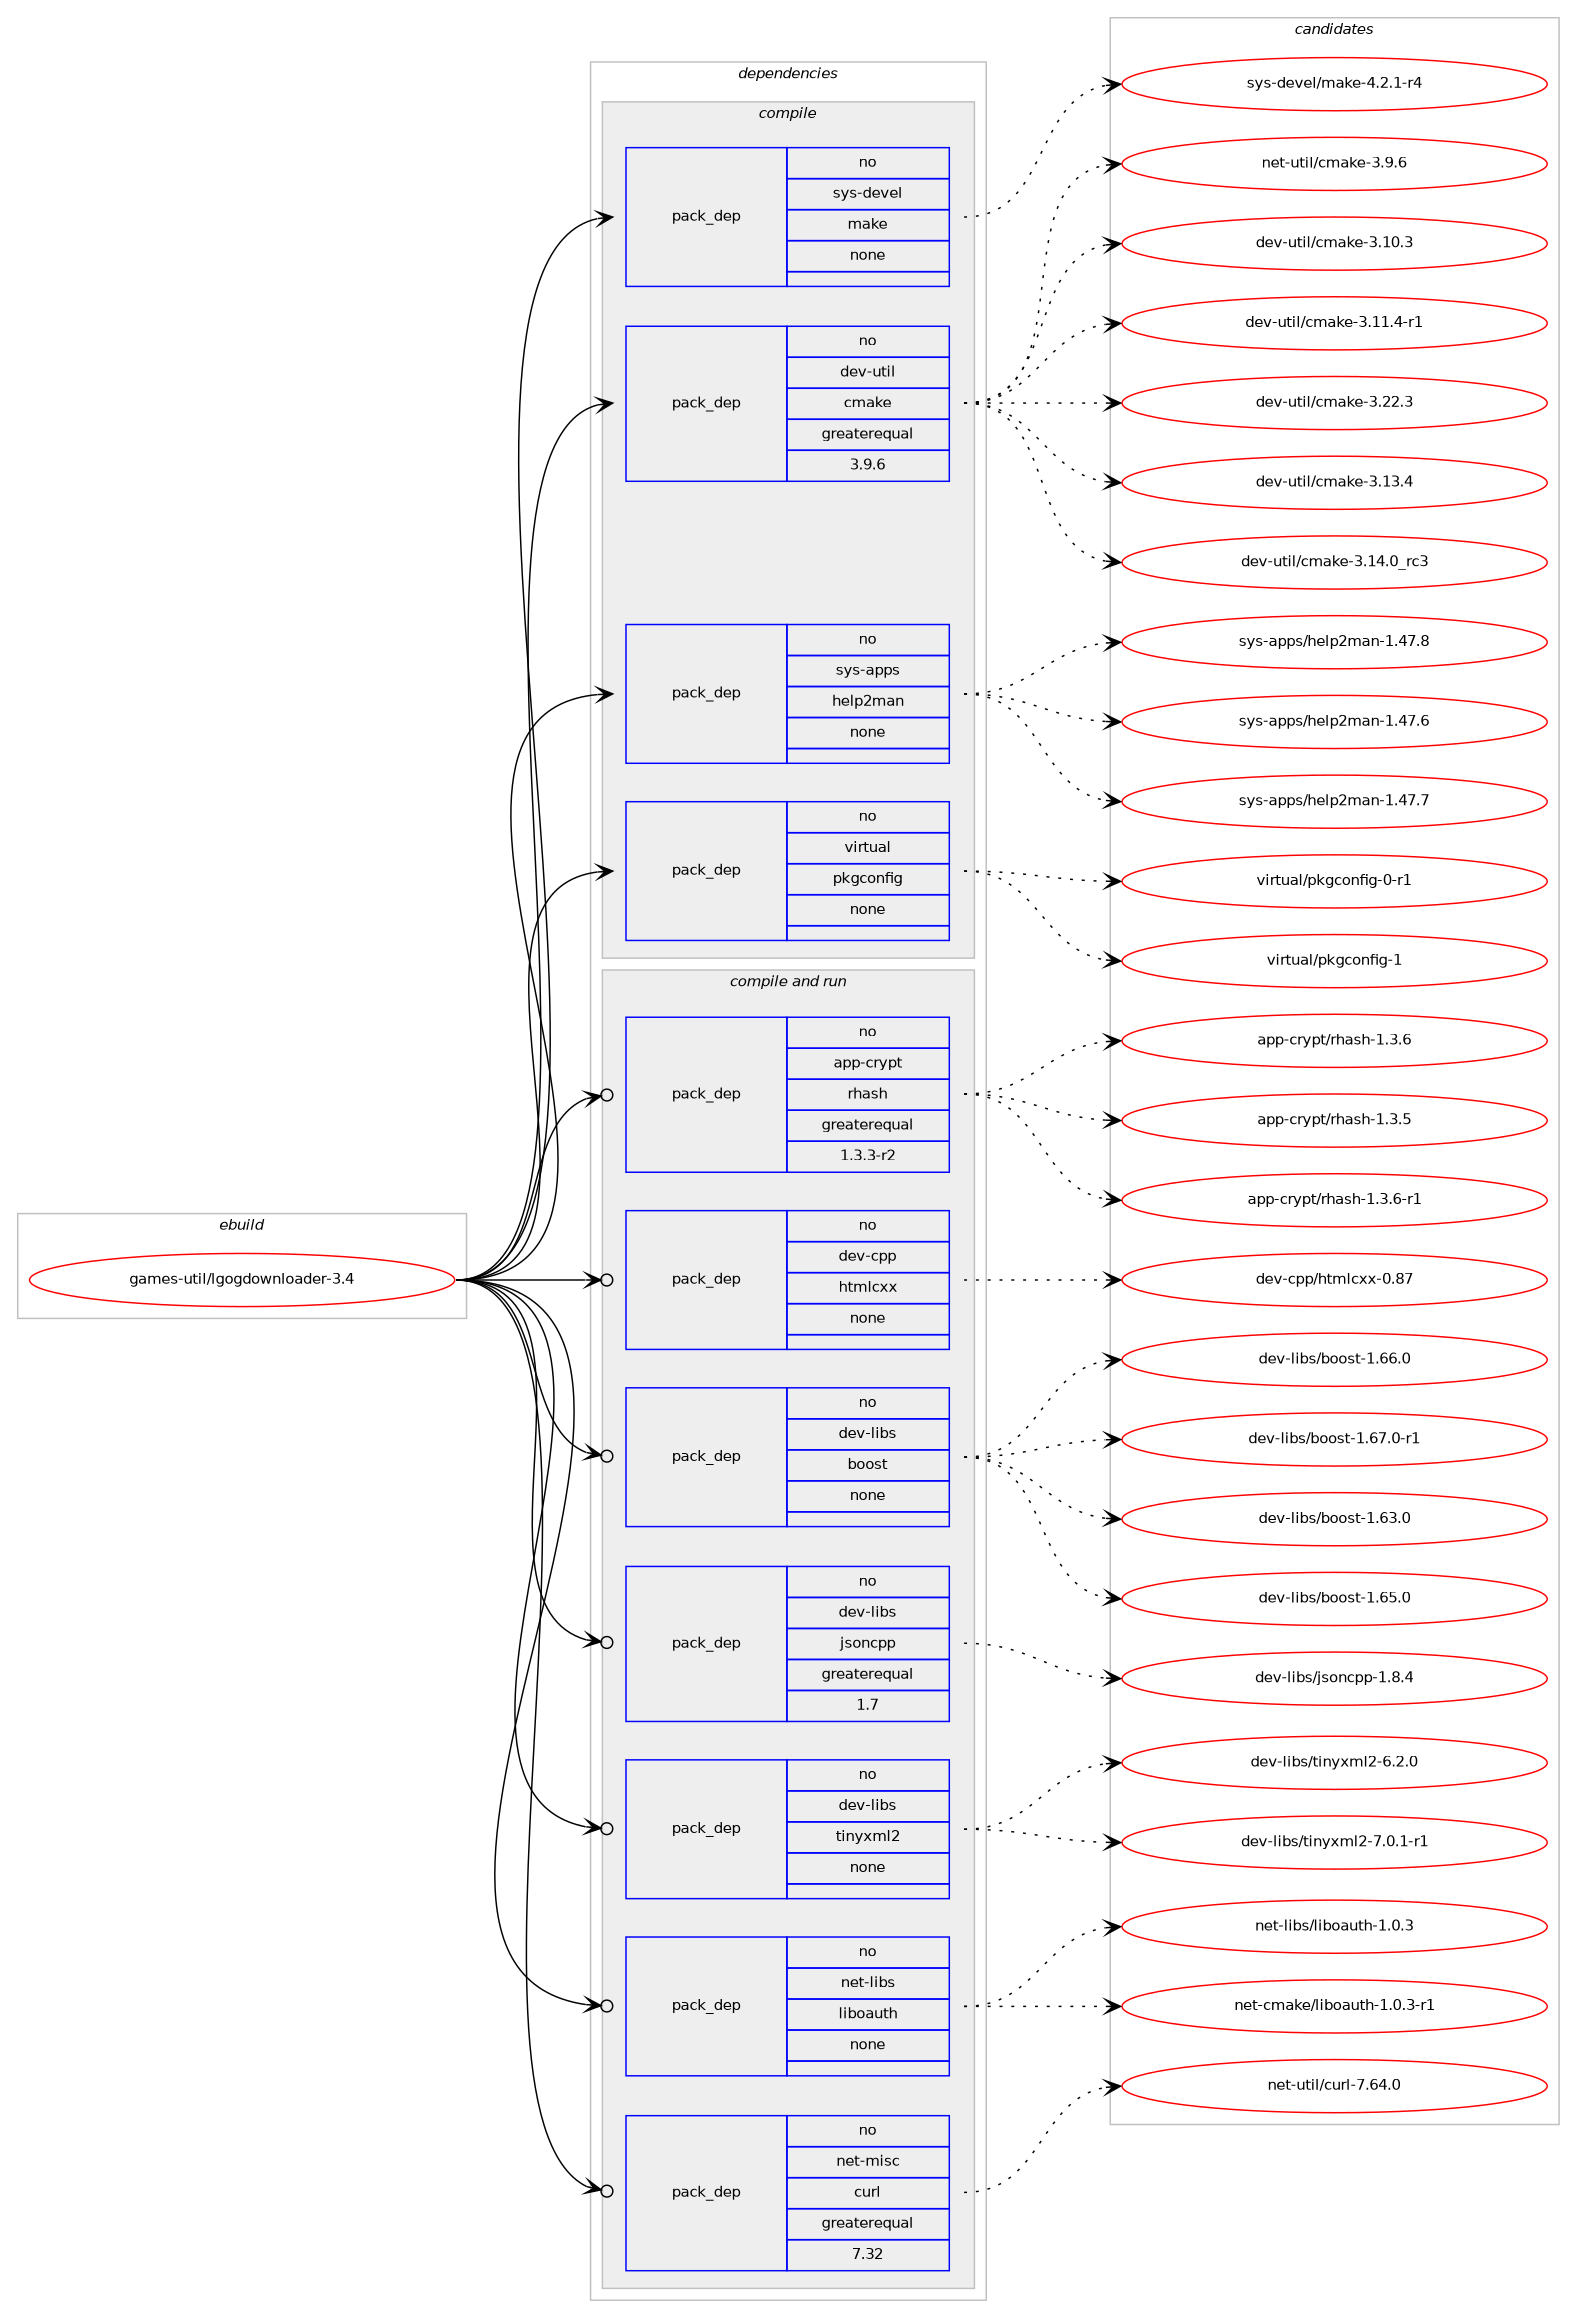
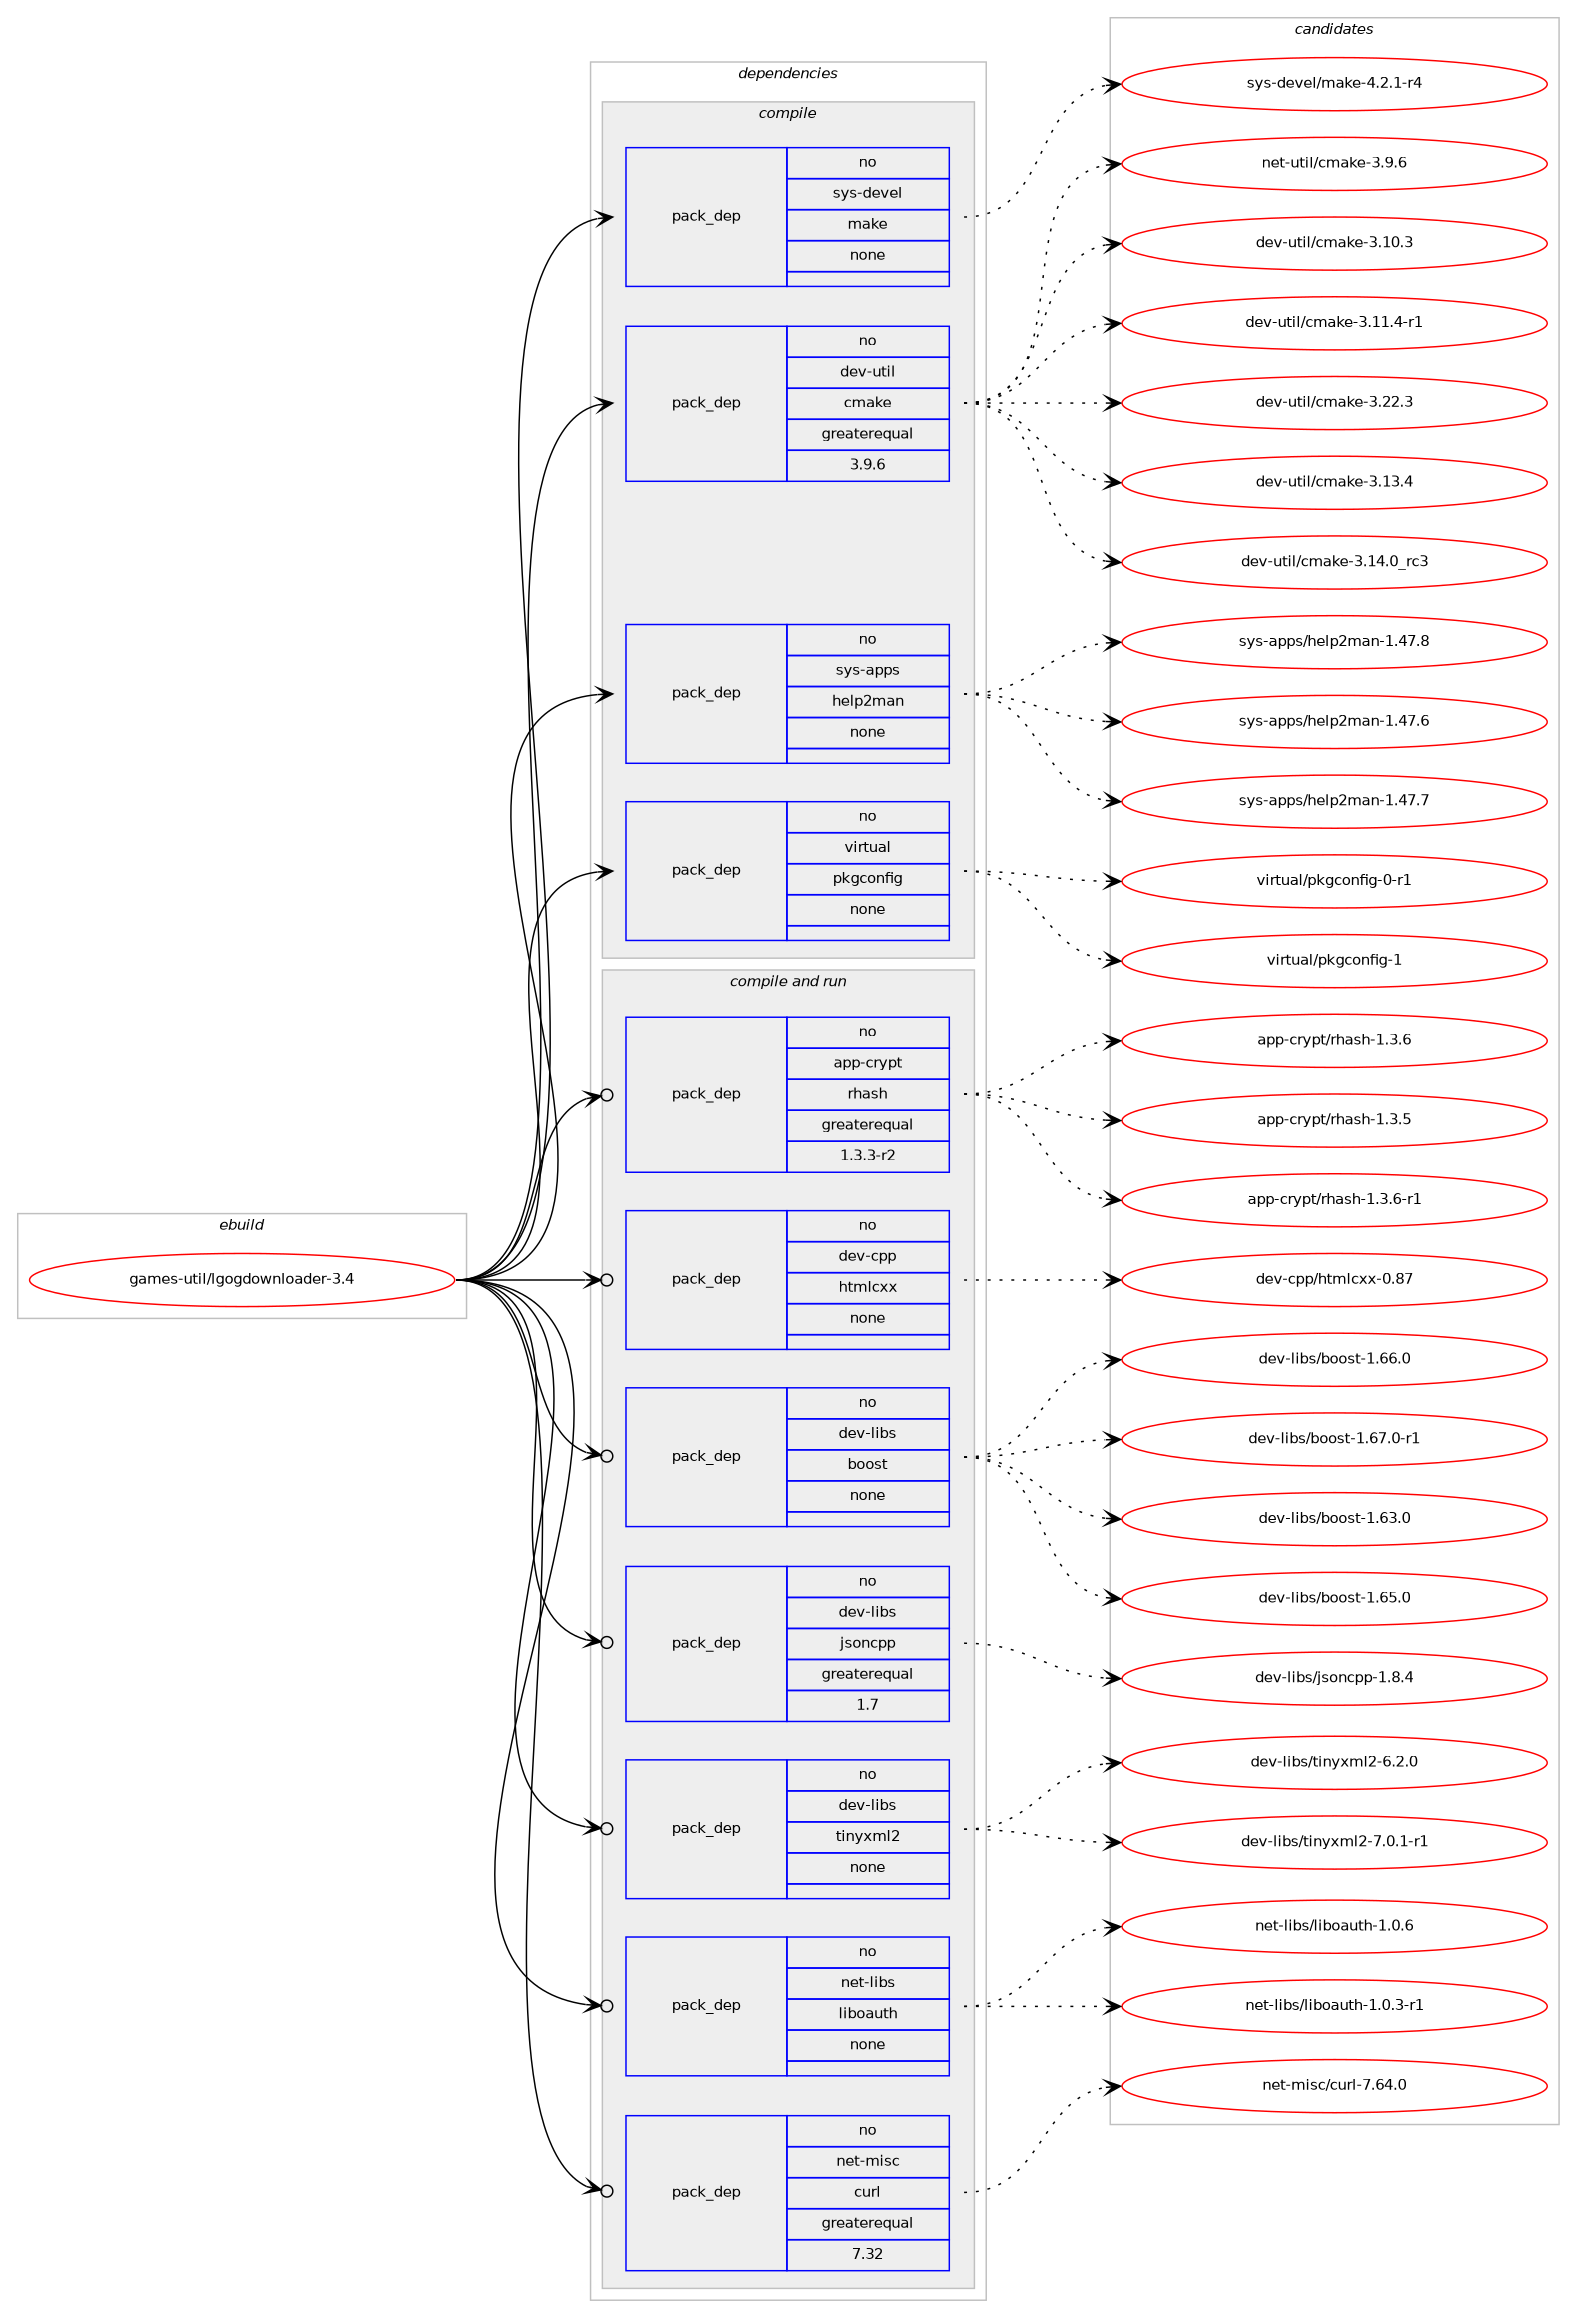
(1335, 1927) -> (1335, 1927)
(1335, 2006) -> (1335, 2006)
(1335, 2086) -> (1335, 2086)
